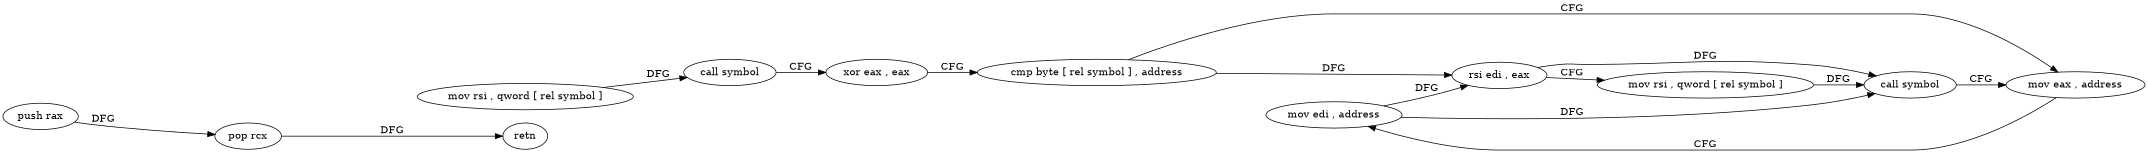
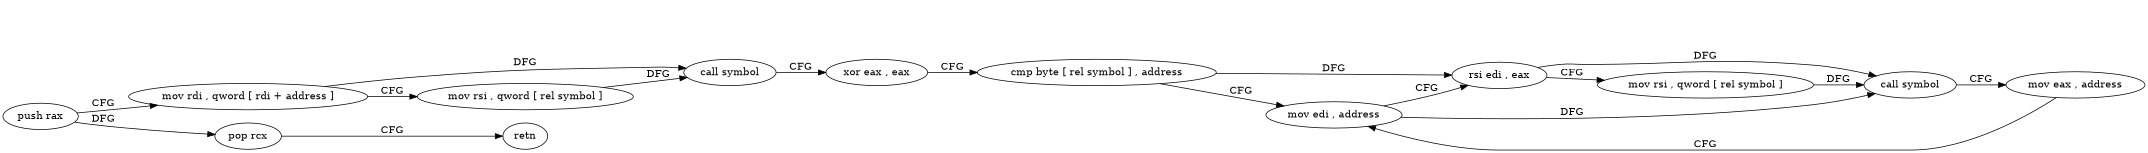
(1593, 14) -> (1218, 94)
(1427, 88) -> (1427, 88)
none -> (248, 97)
(392, 131) -> (392, 131)
